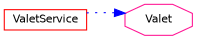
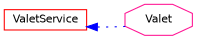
(101, 13) -> (111, 27)
